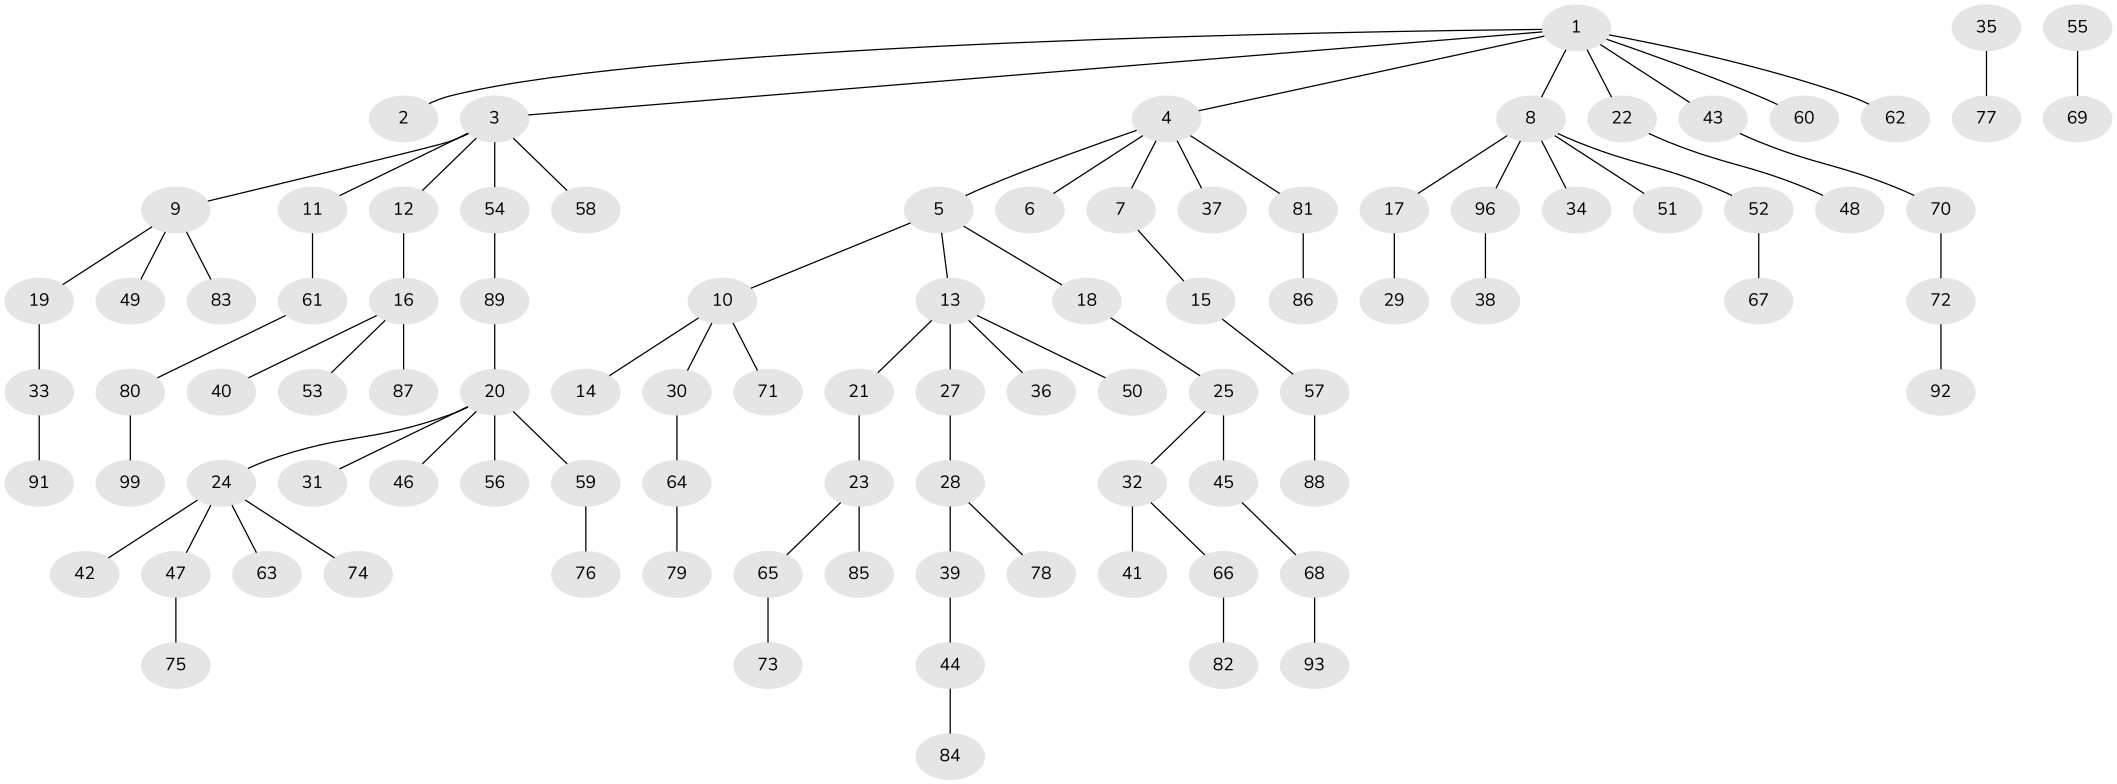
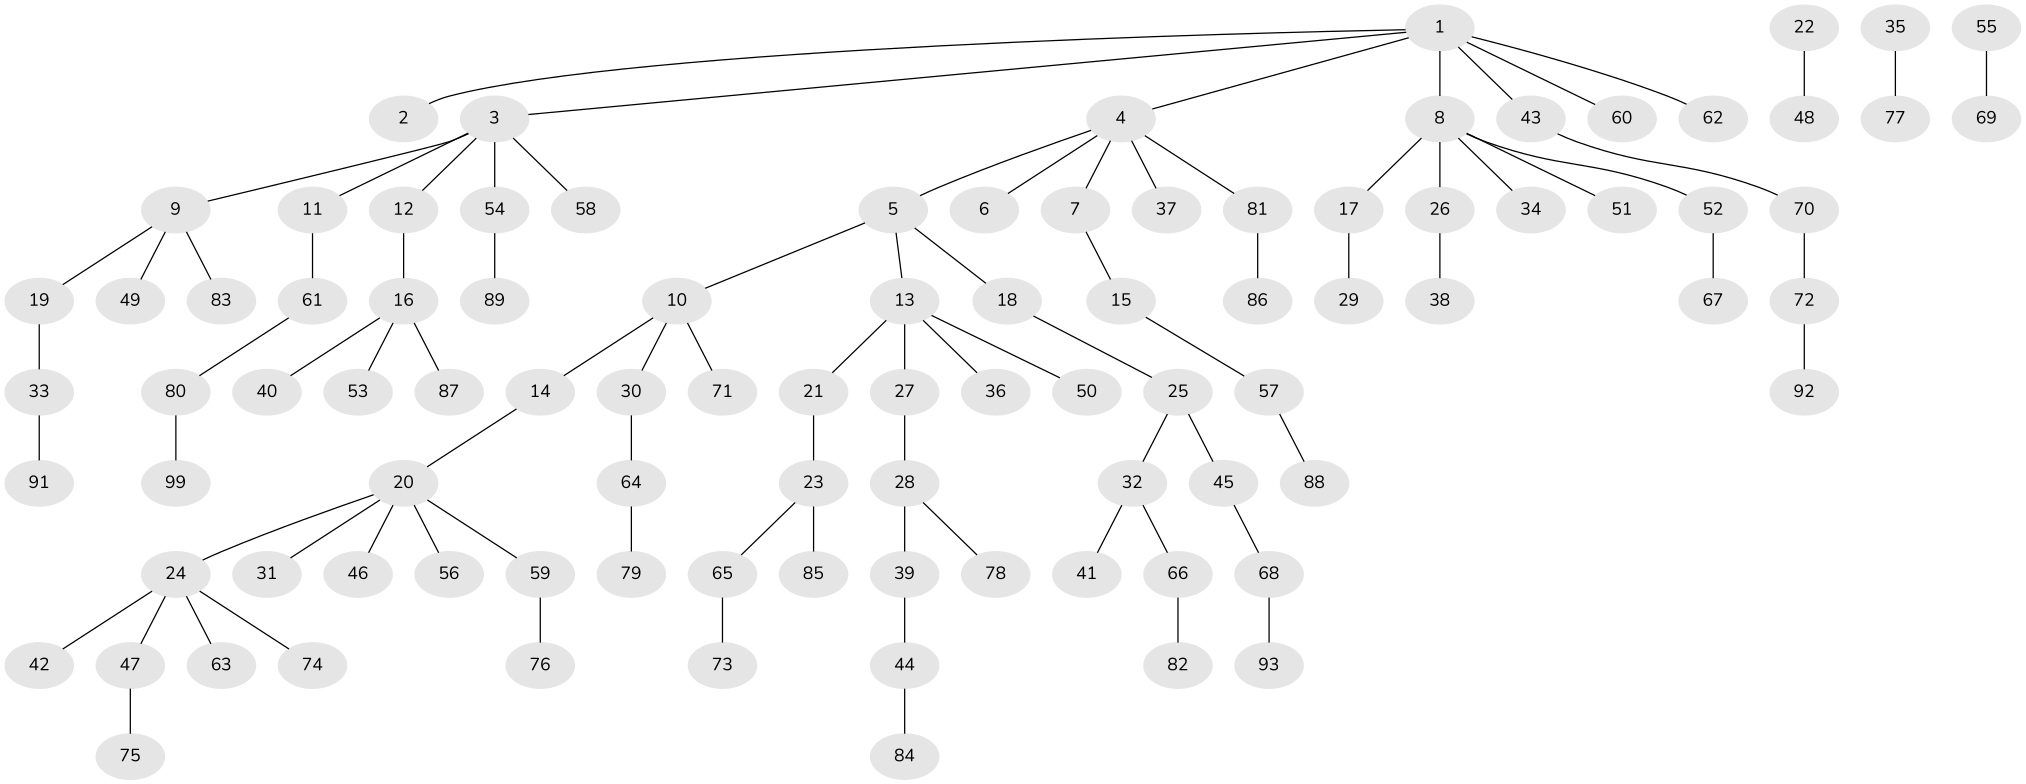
(1599, 73) -> none
(1485, 210) -> (1440, 210)
(495, 347) -> (472, 438)
